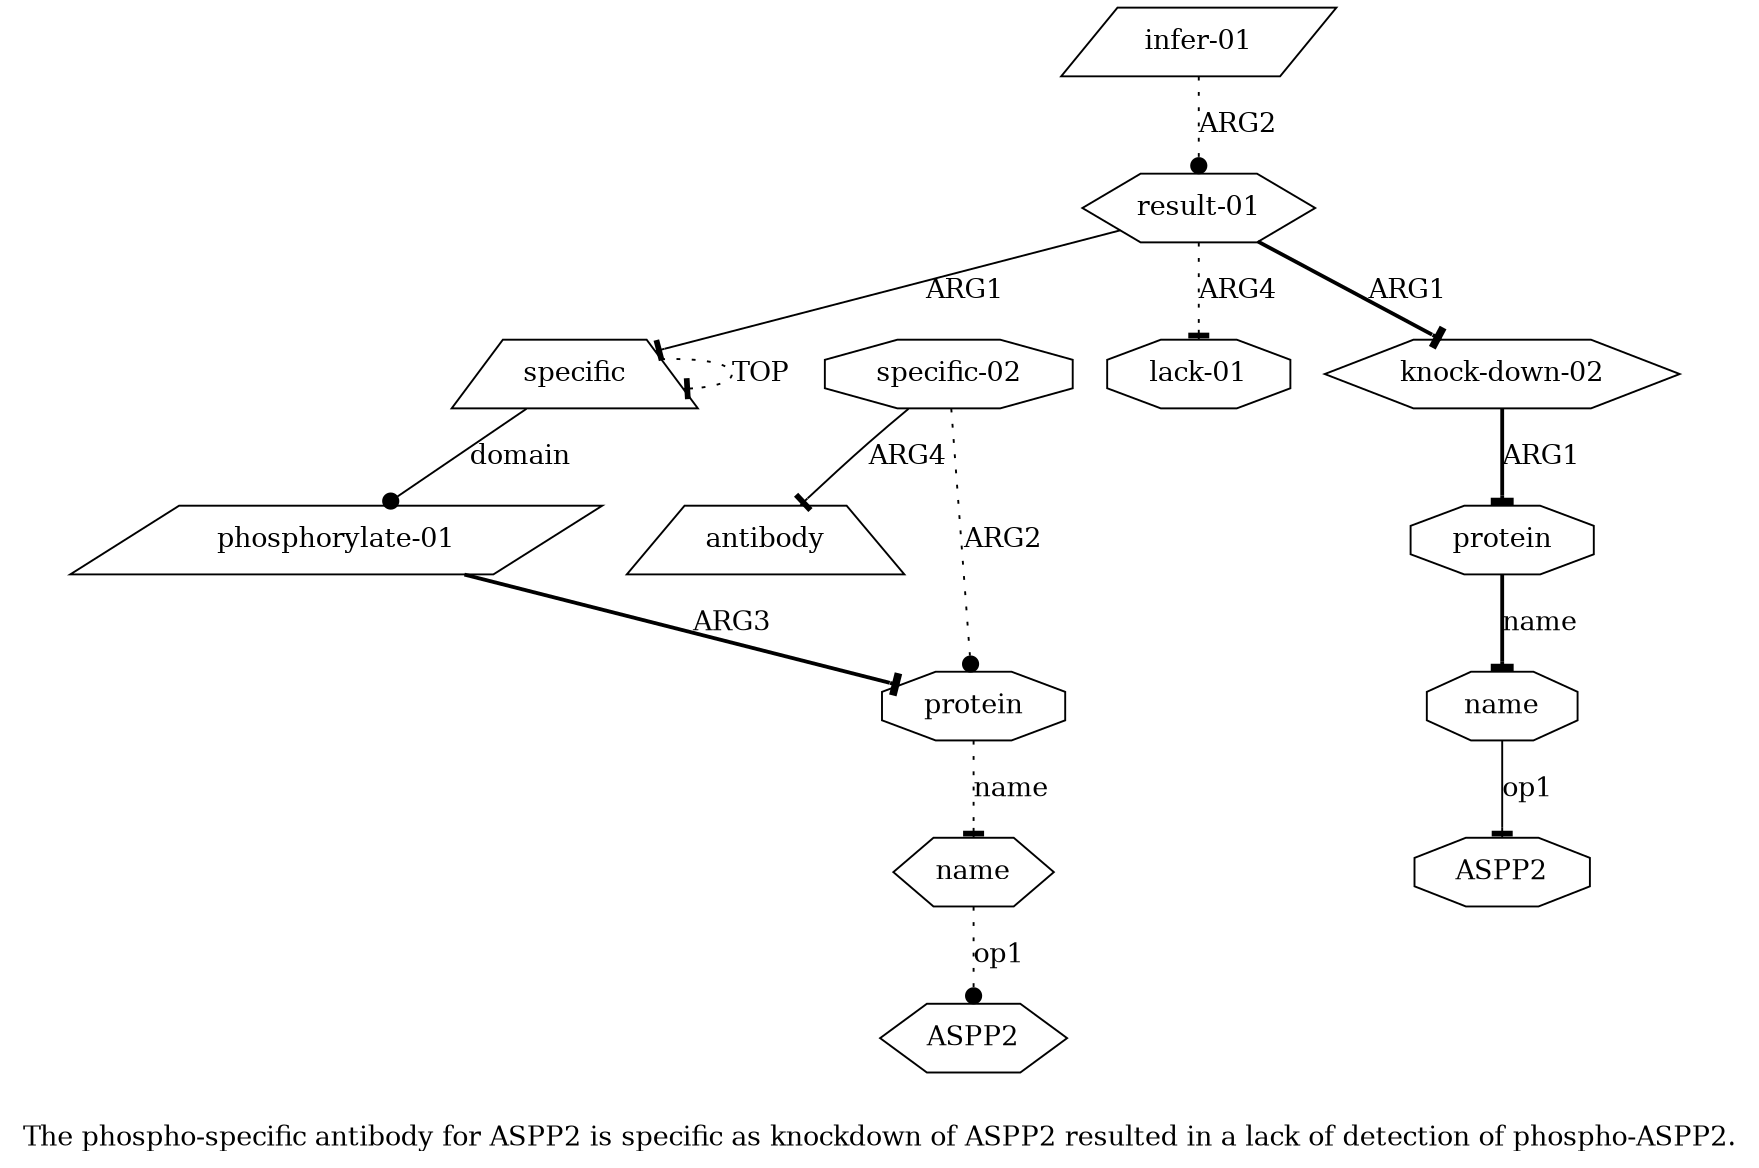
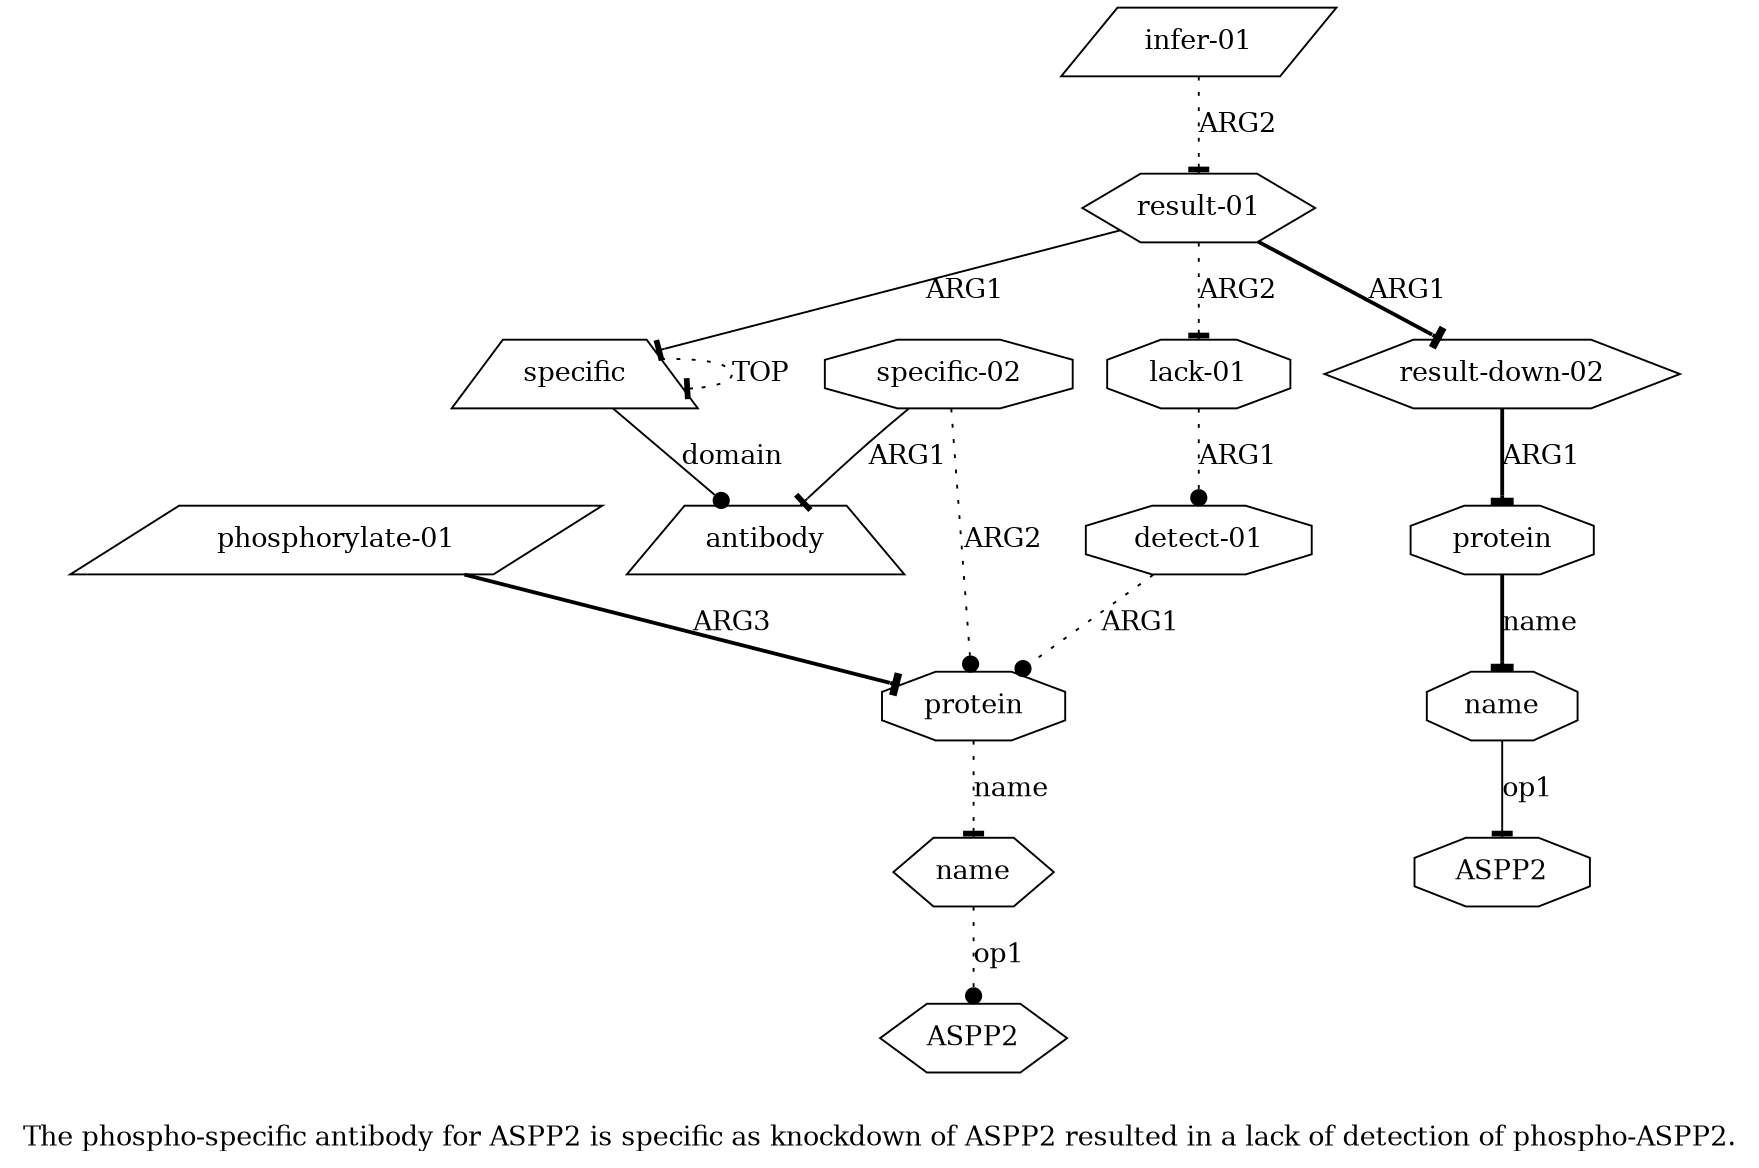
(1199, 120) -> (1199, 120)
(1238, 291) -> (1238, 291)
(1502, 374) -> (1502, 374)
(462, 453) -> (664, 452)
(908, 457) -> (908, 457)
none -> (1199, 540)
